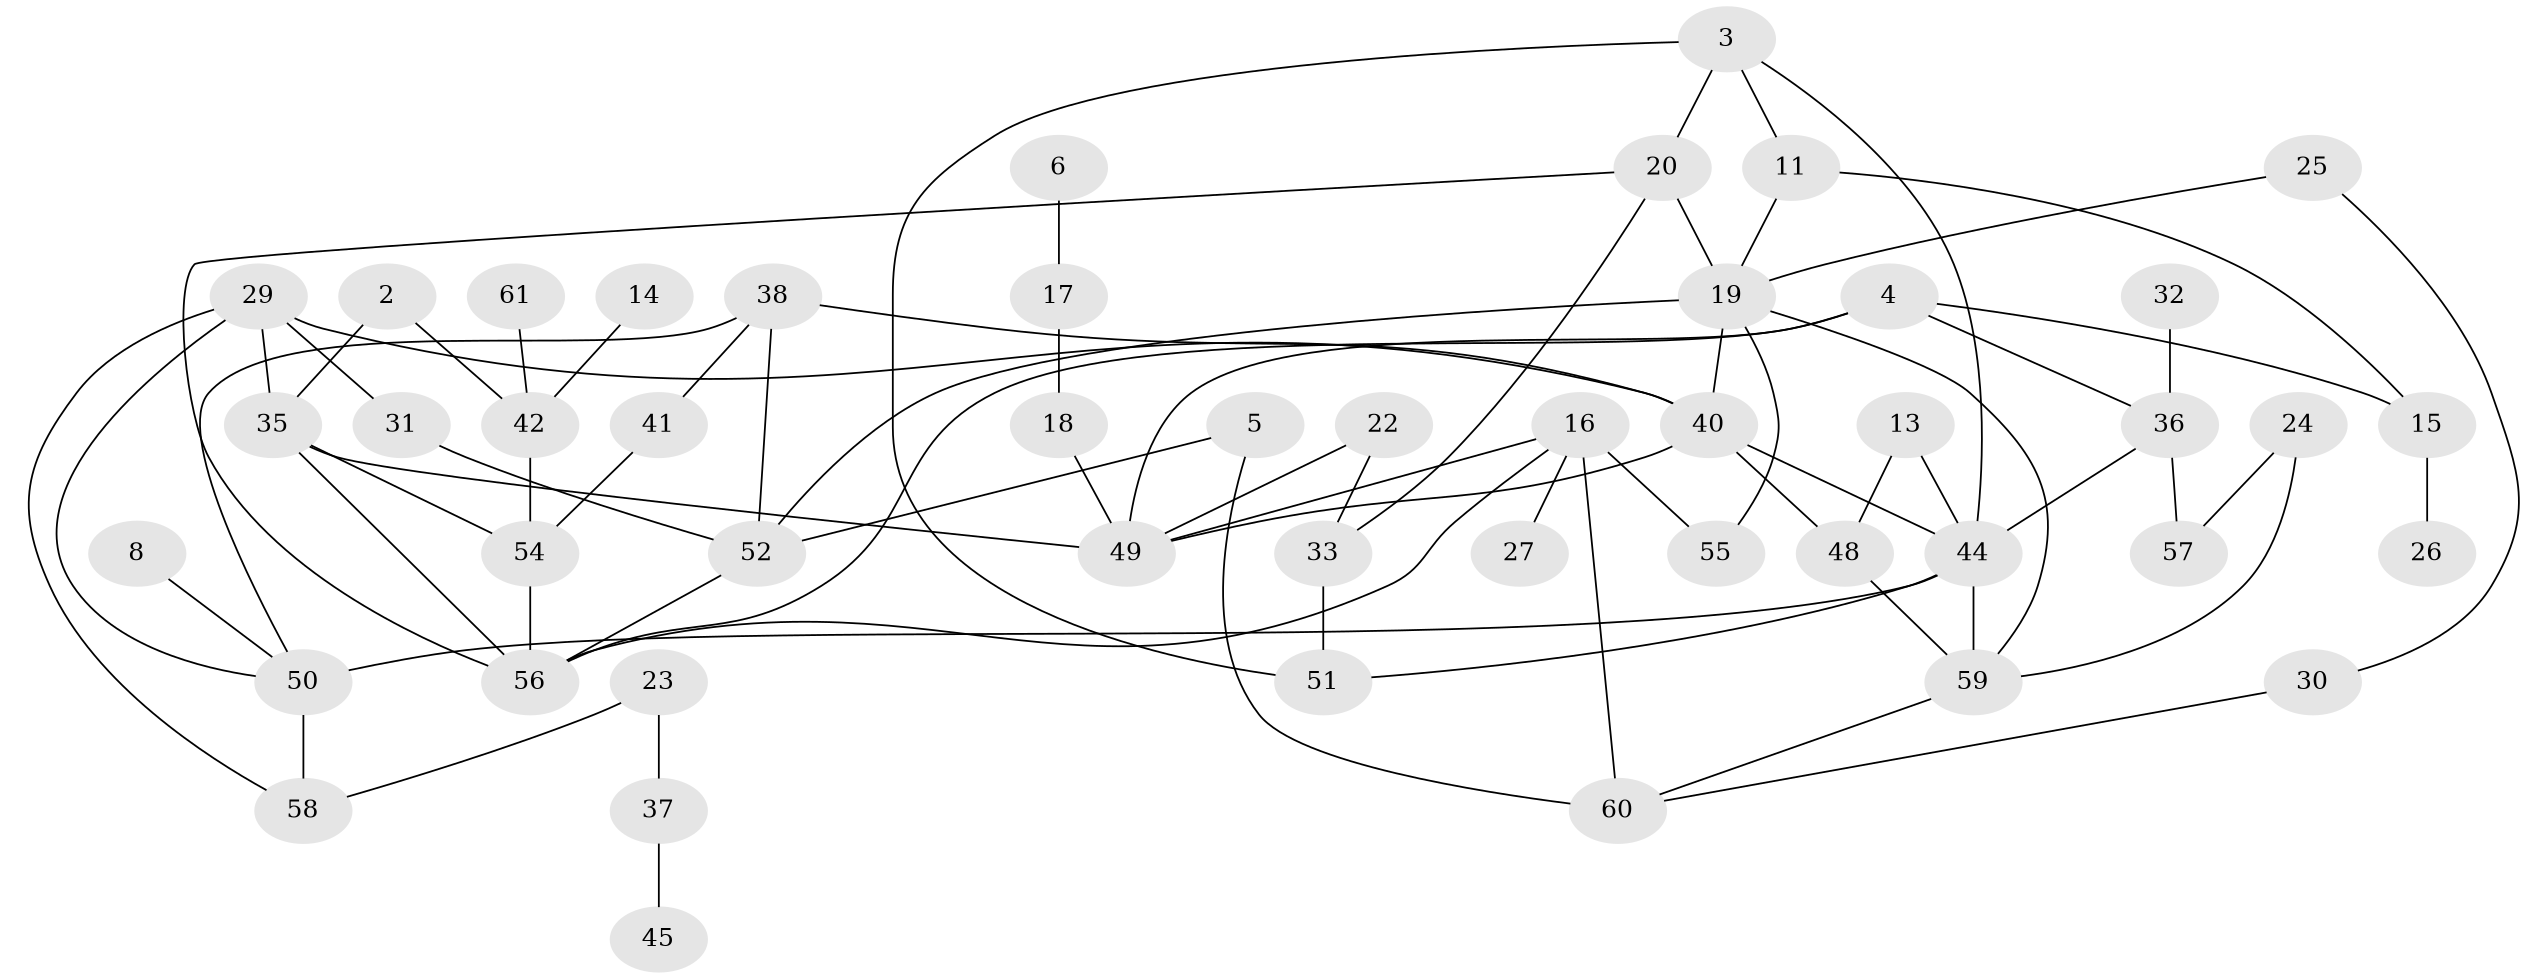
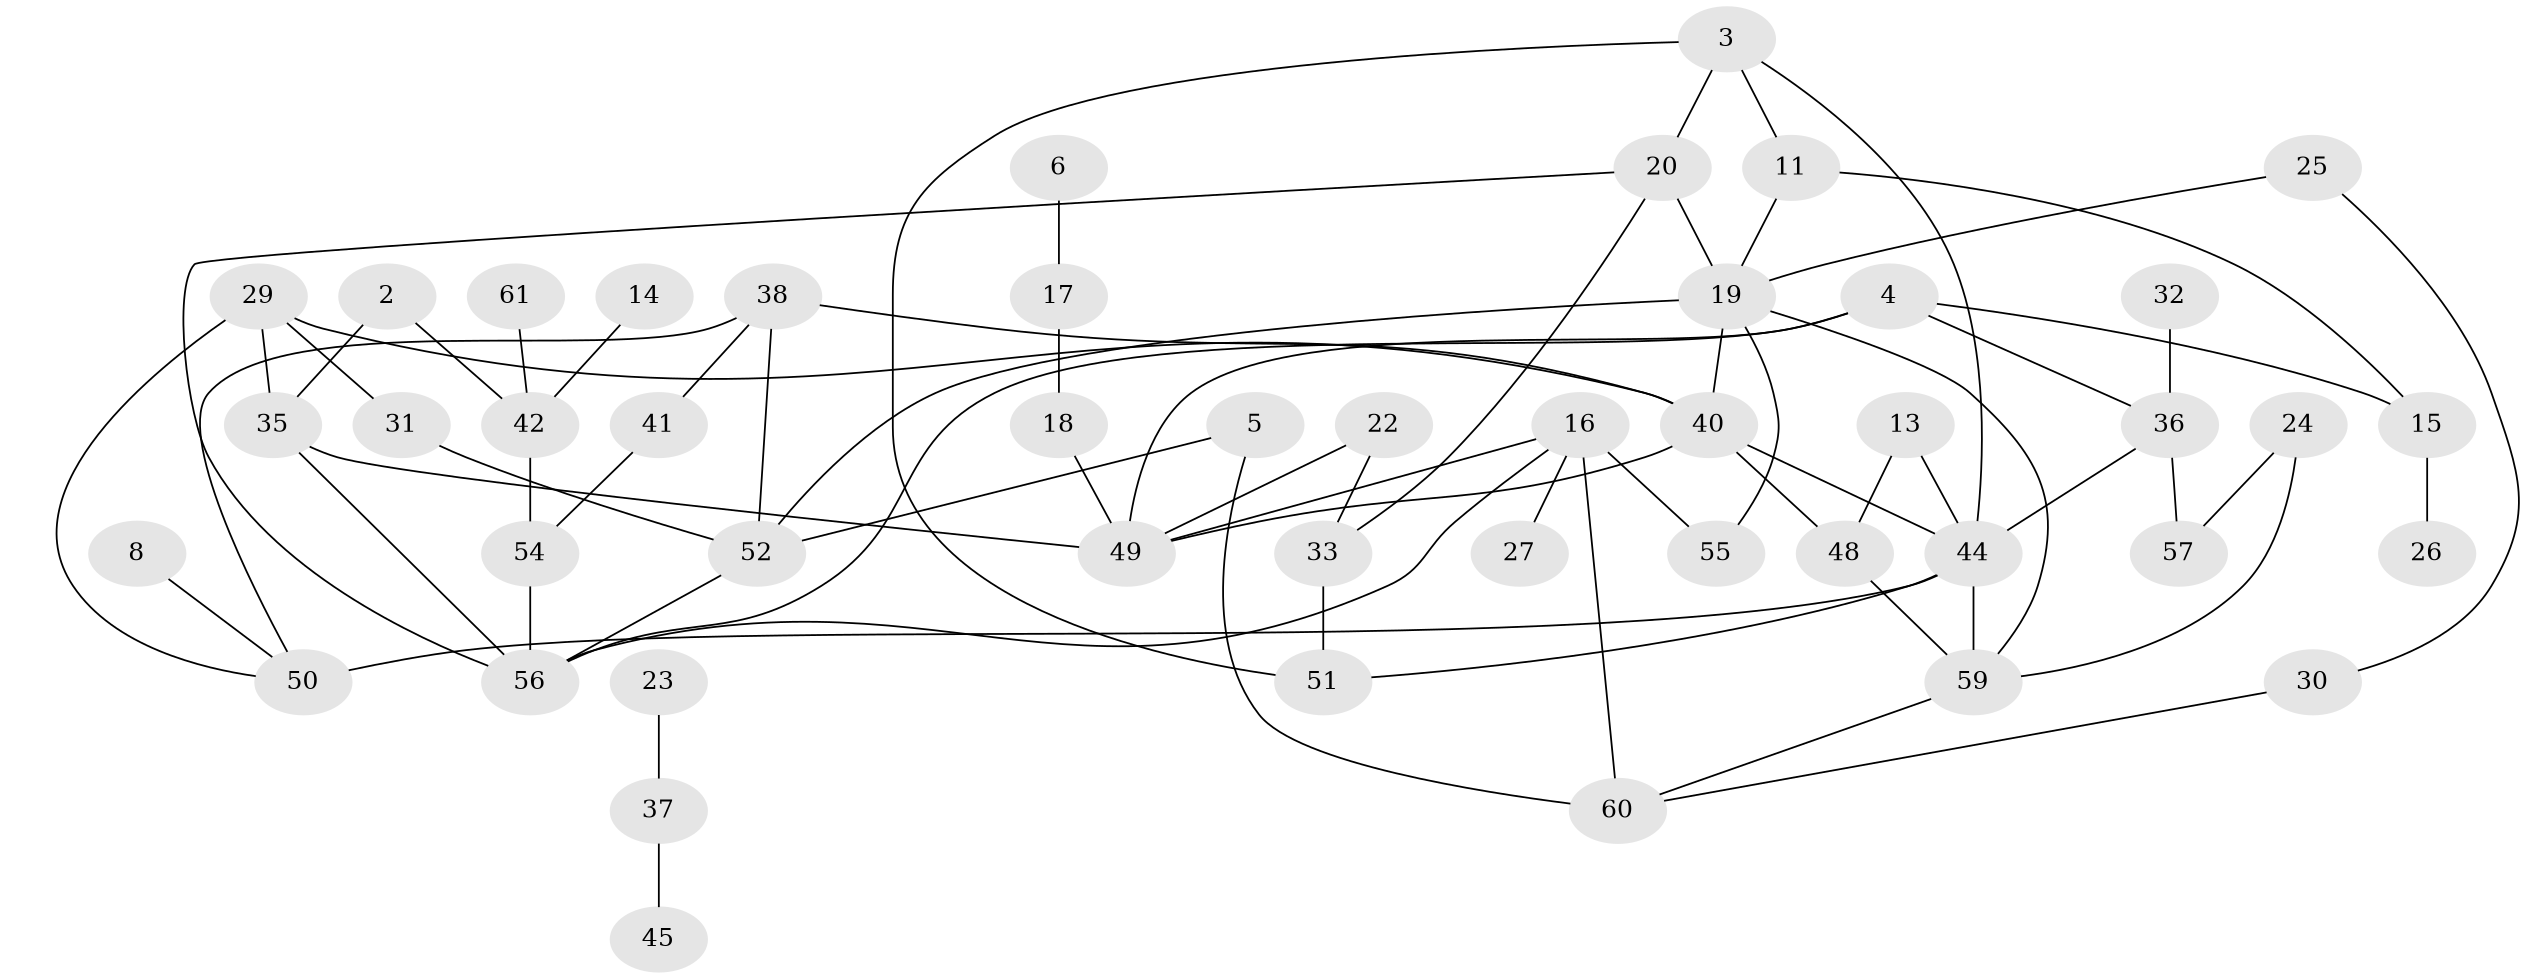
(402, 489) -> none
(303, 811) -> none
